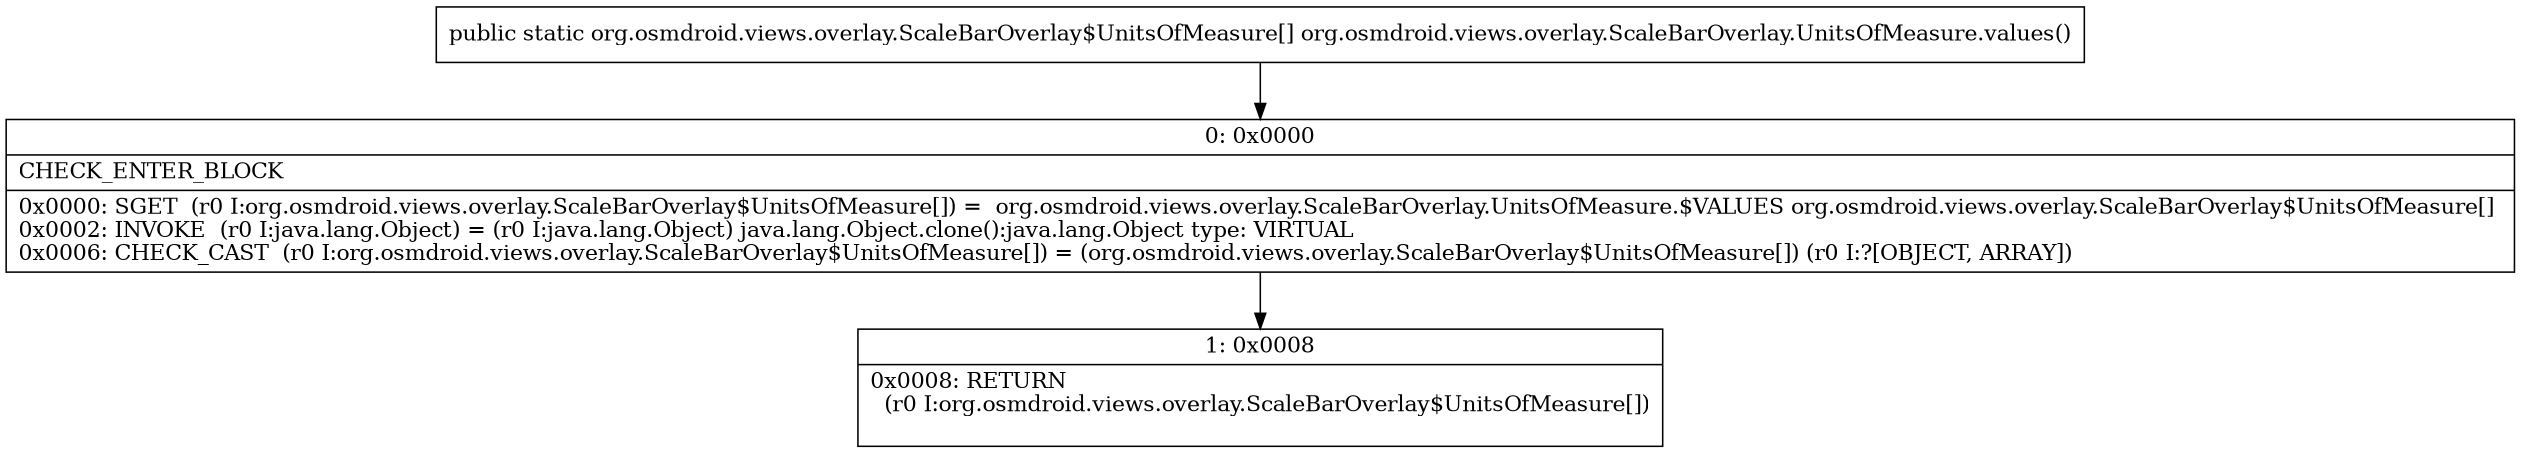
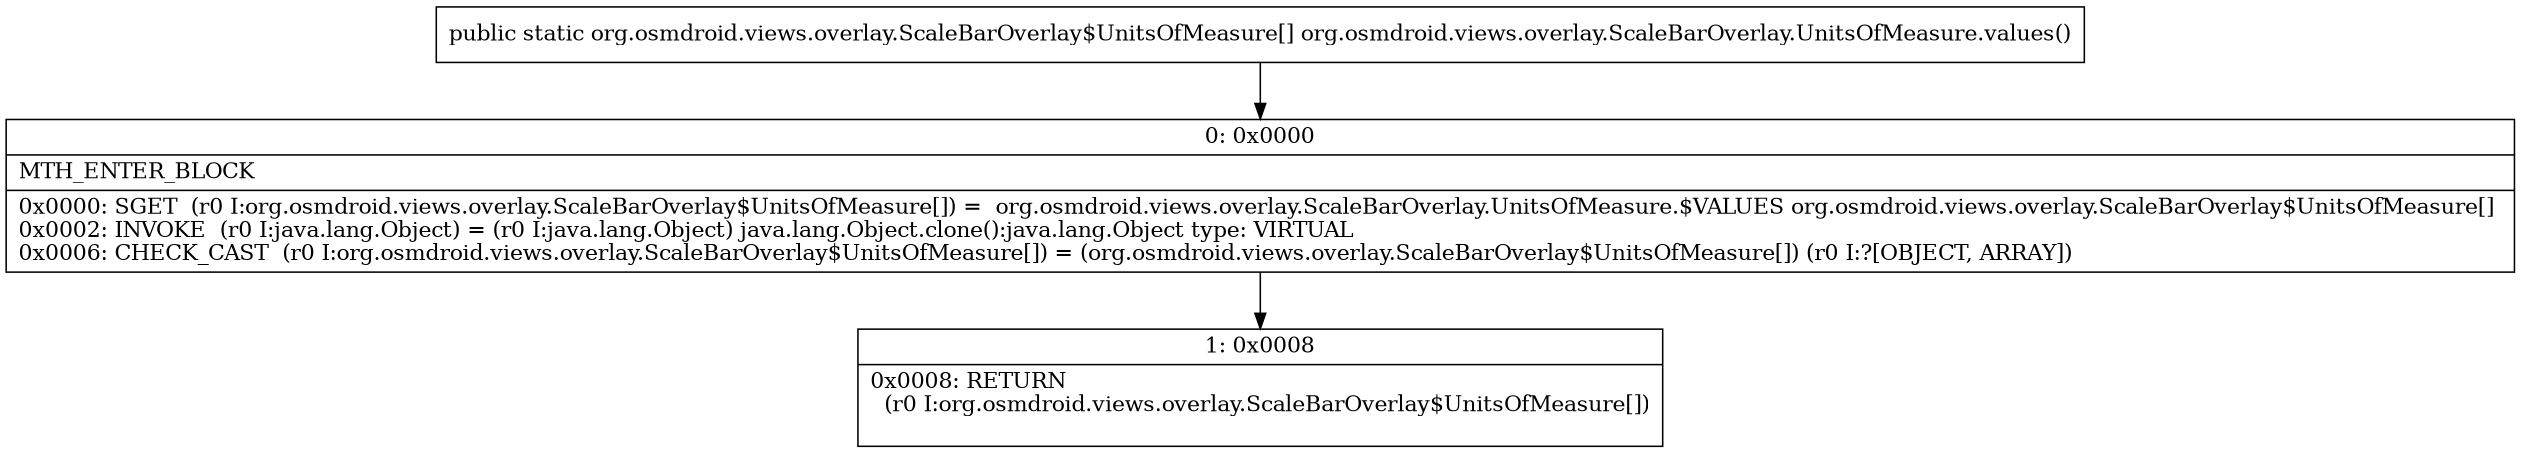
(151, 172) -> (137, 172)
